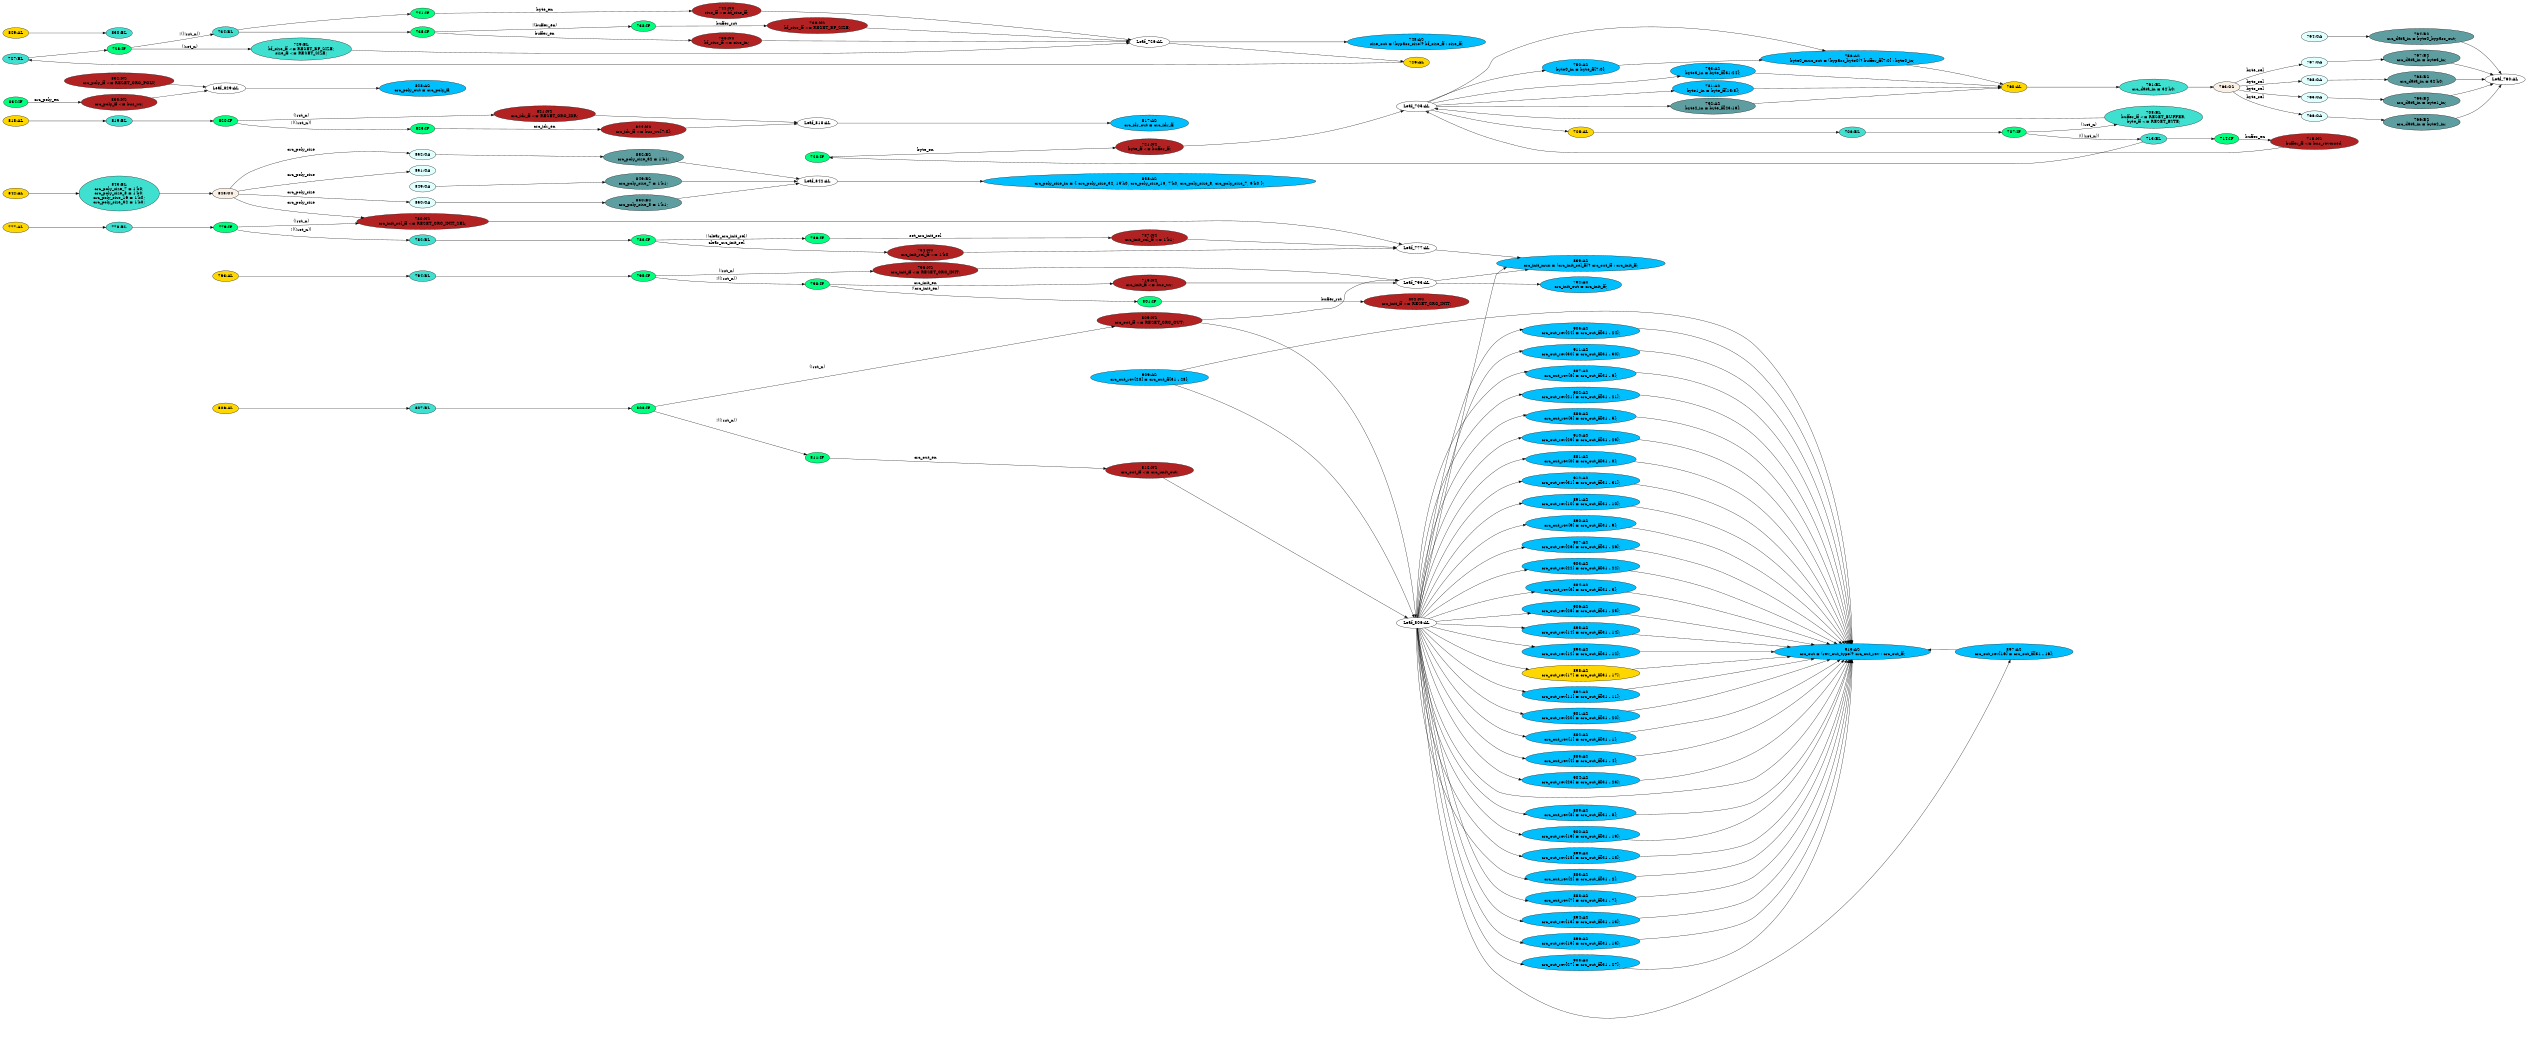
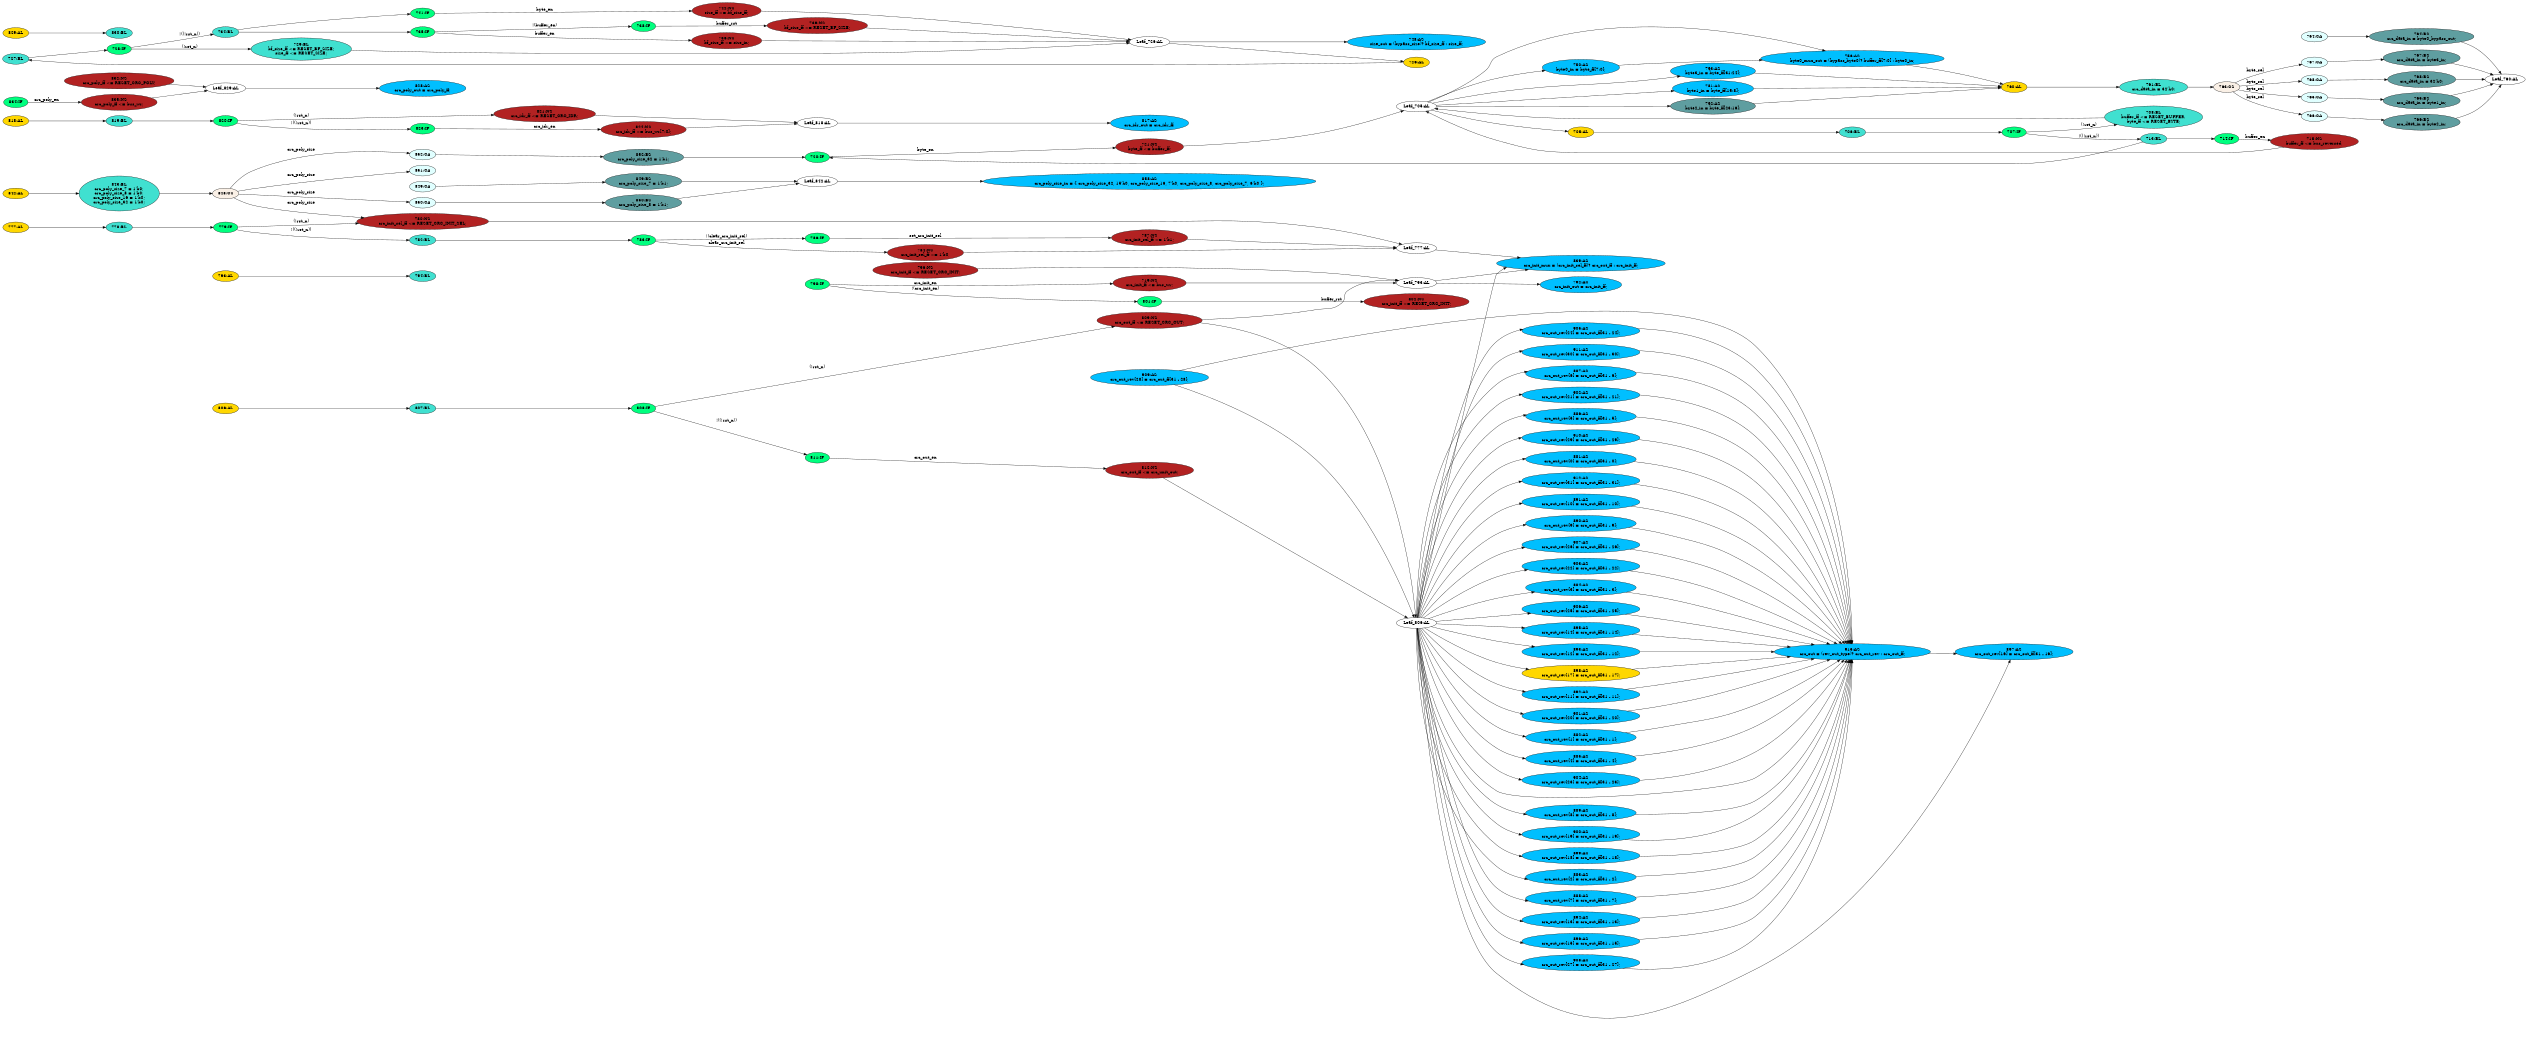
(736, 170) -> (743, 157)
(644, 276) -> none
(1944, 650) -> (1941, 654)
